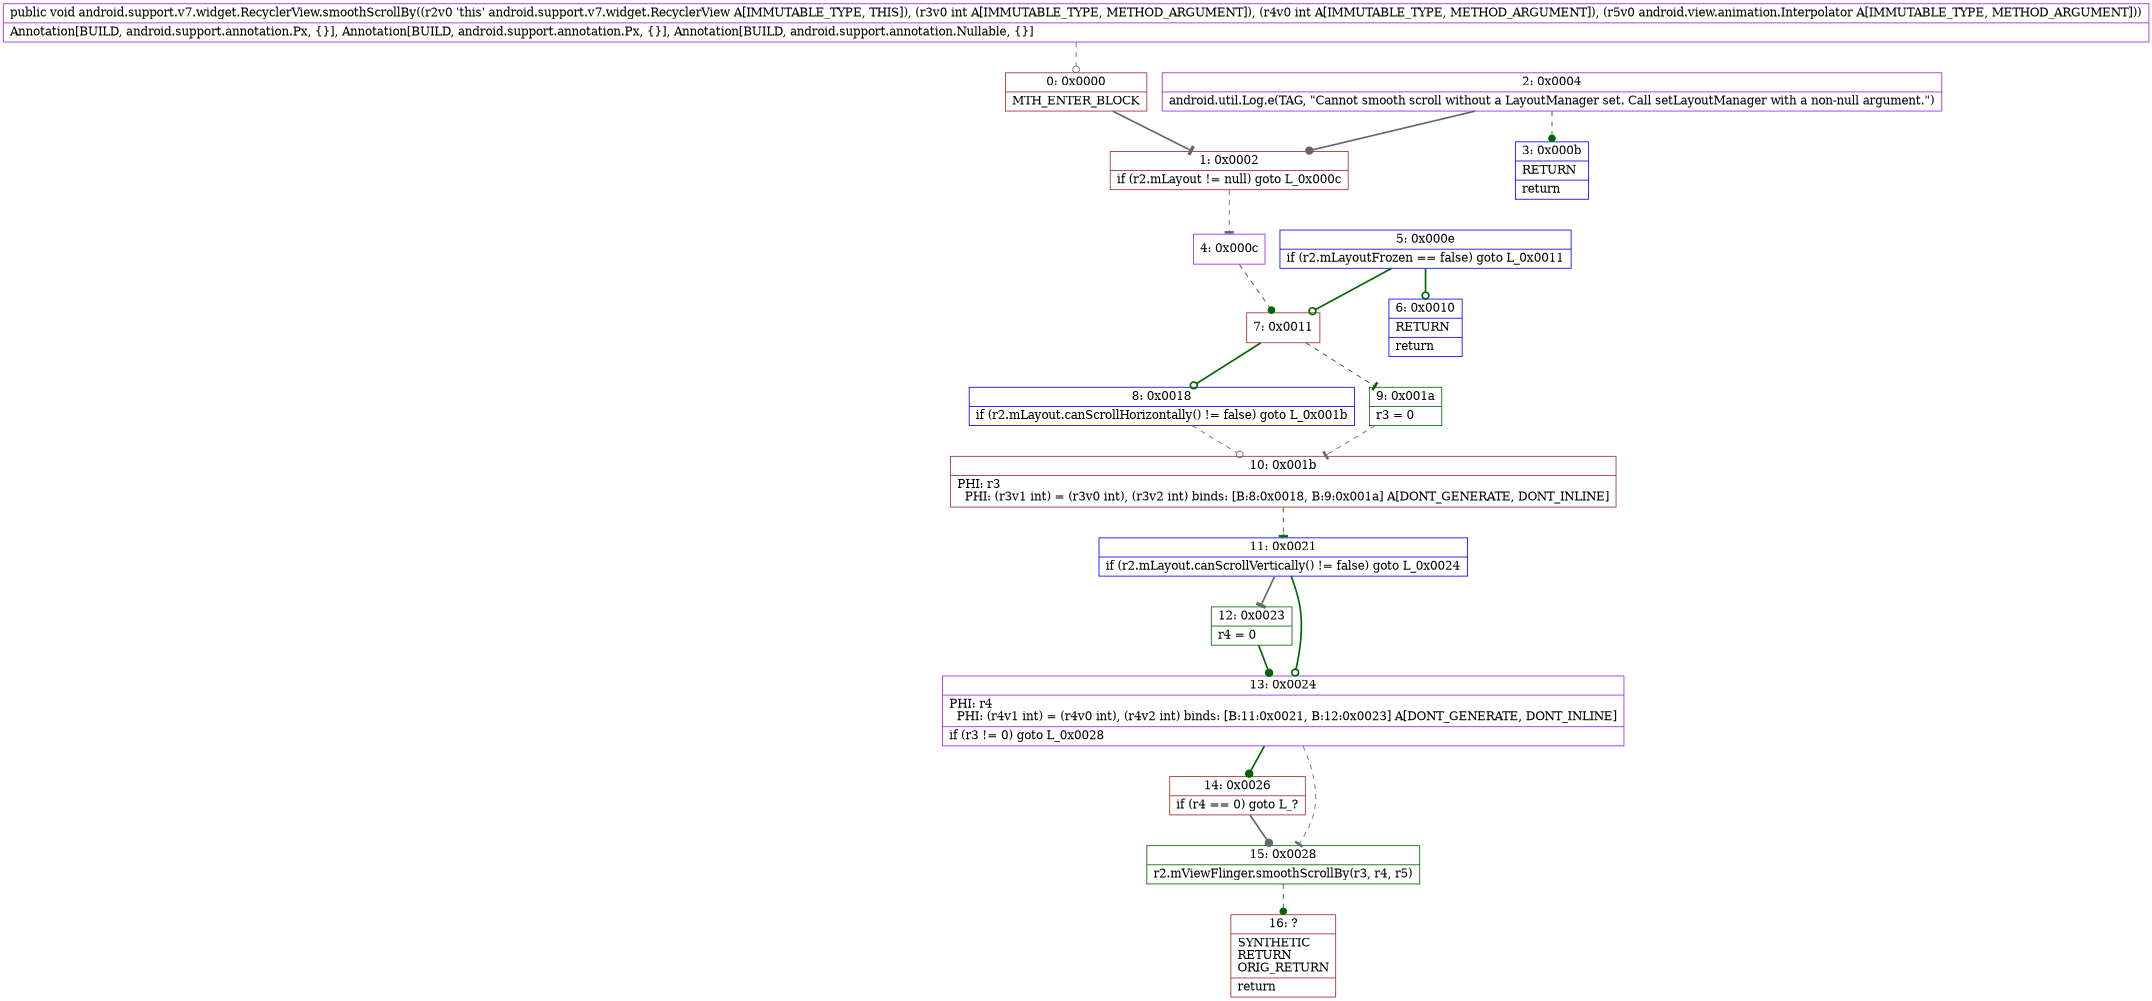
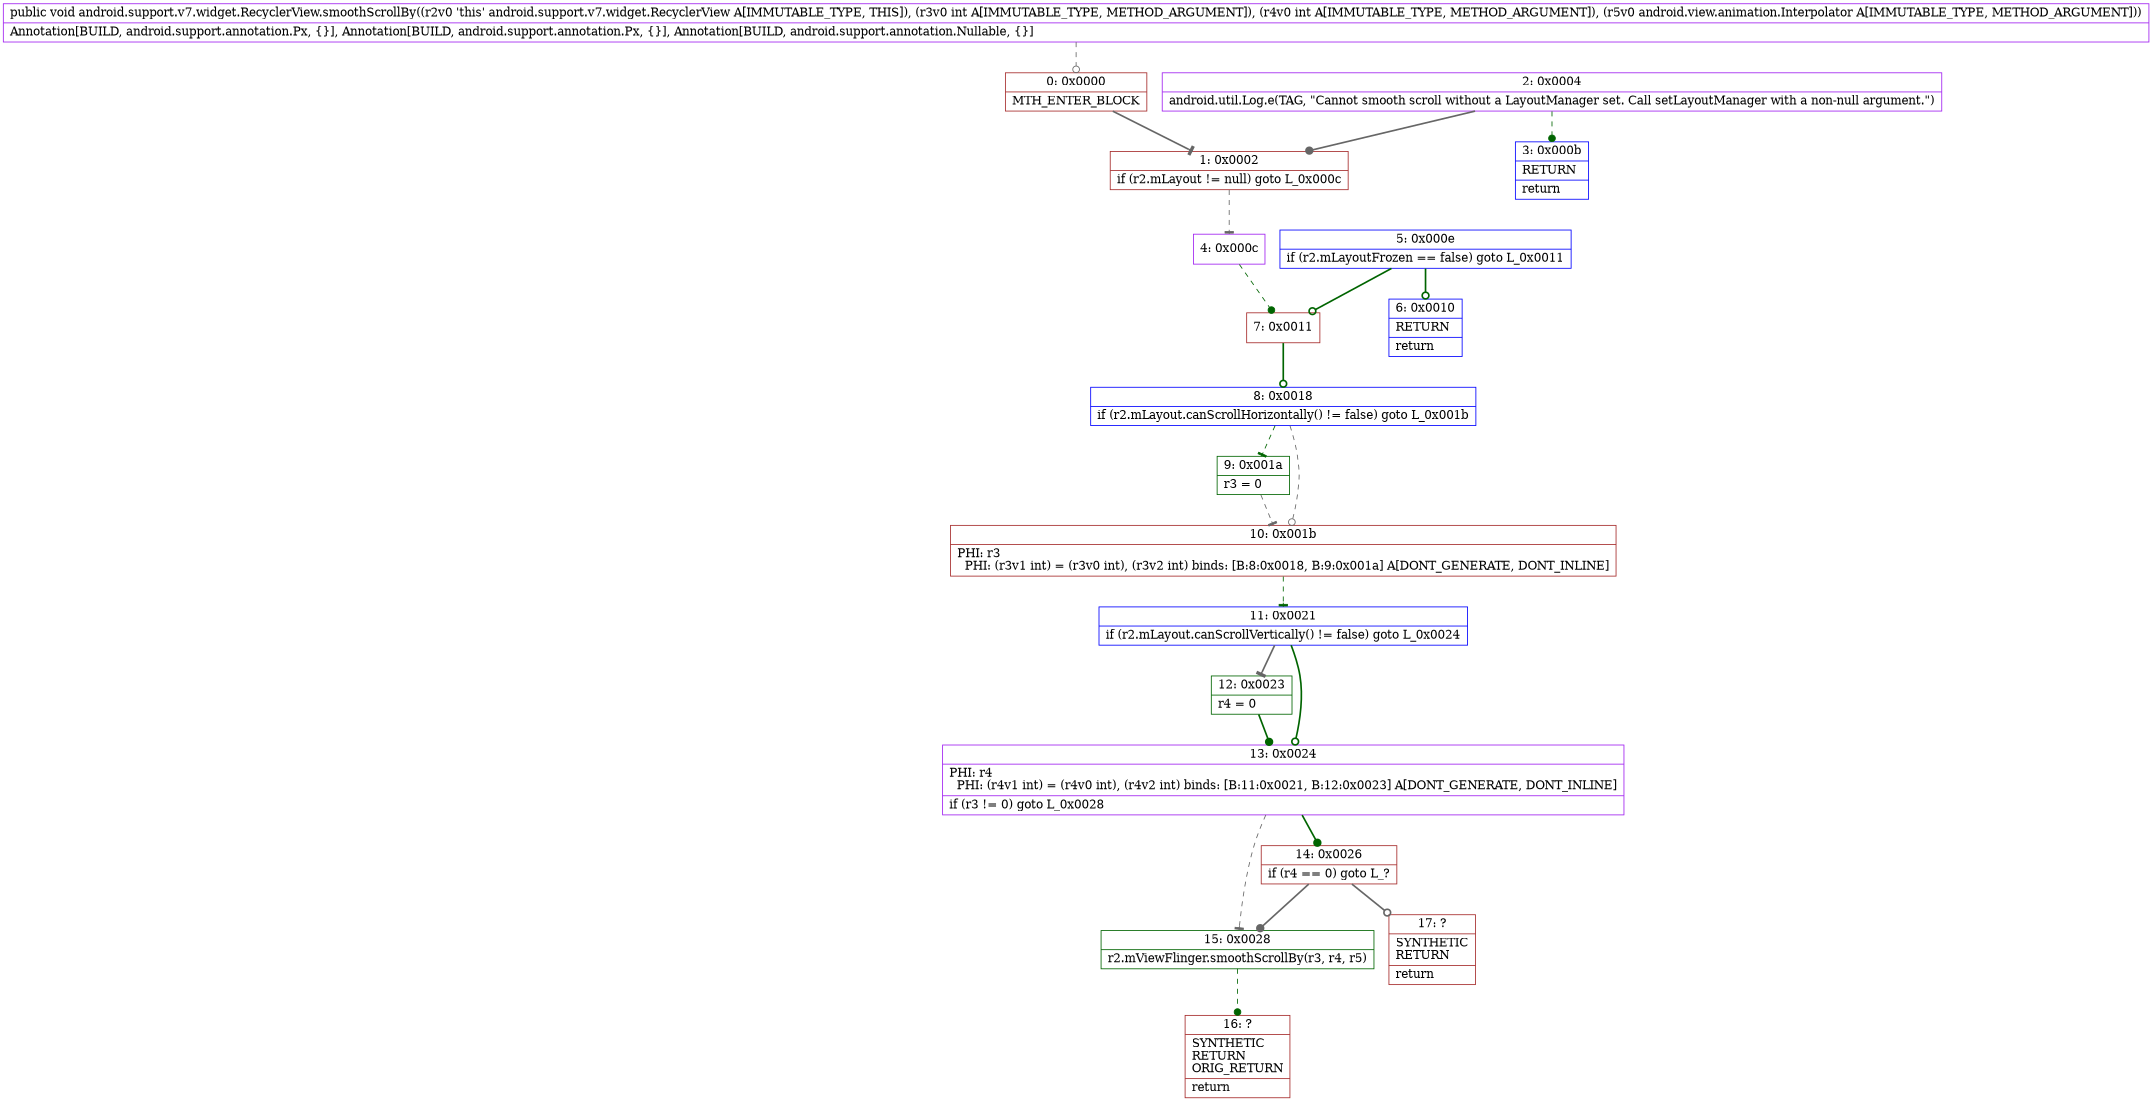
(1339, 364) -> (1269, 439)
none -> (1432, 950)
